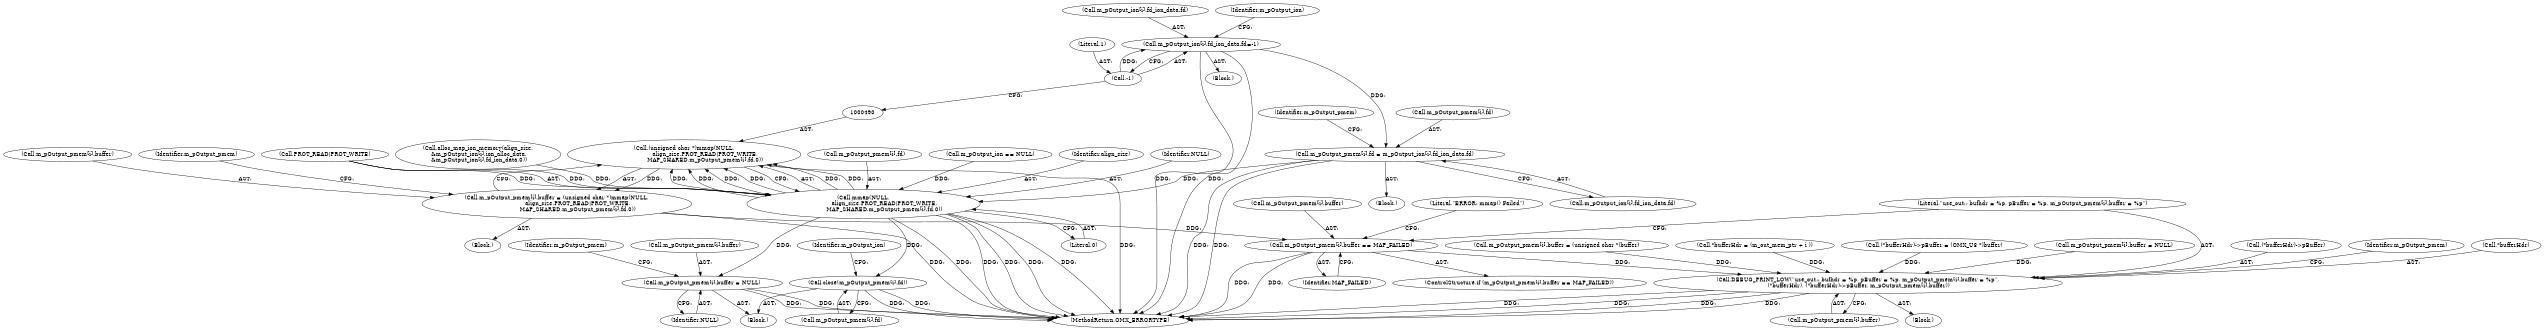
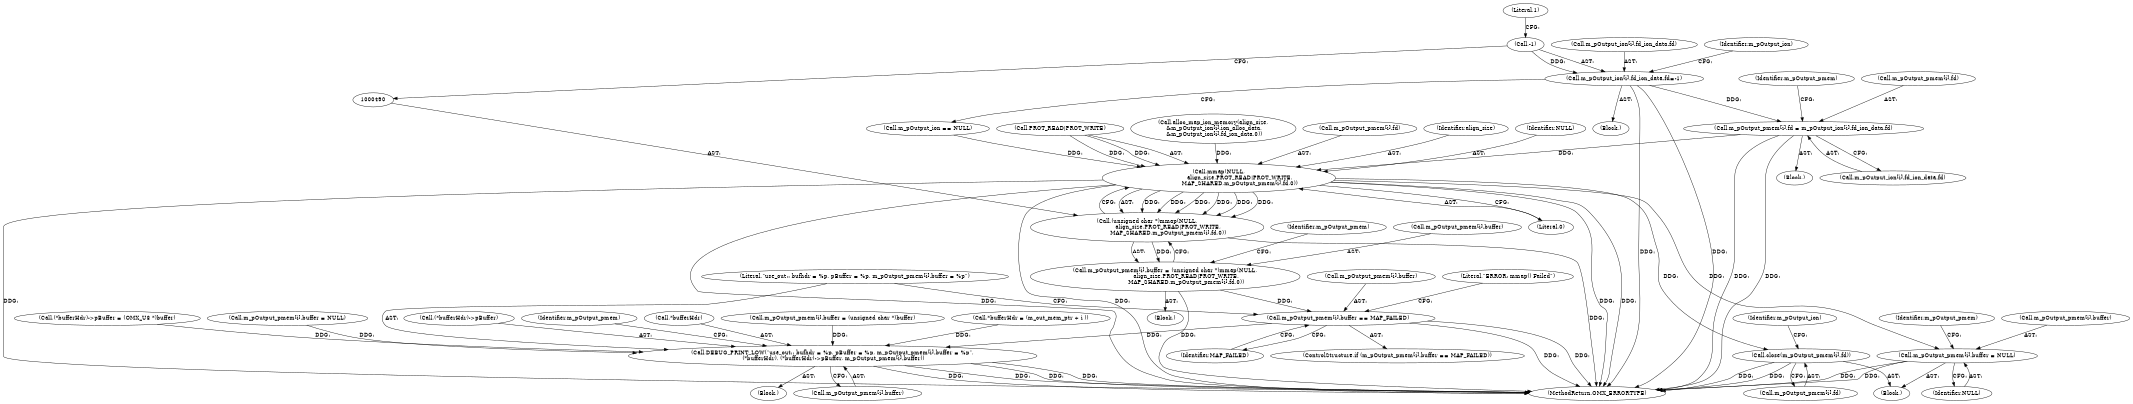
(1151, 58) -> (1249, 90)
(1107, 62) -> (1534, 28)
(1325, 263) -> (1320, 335)
